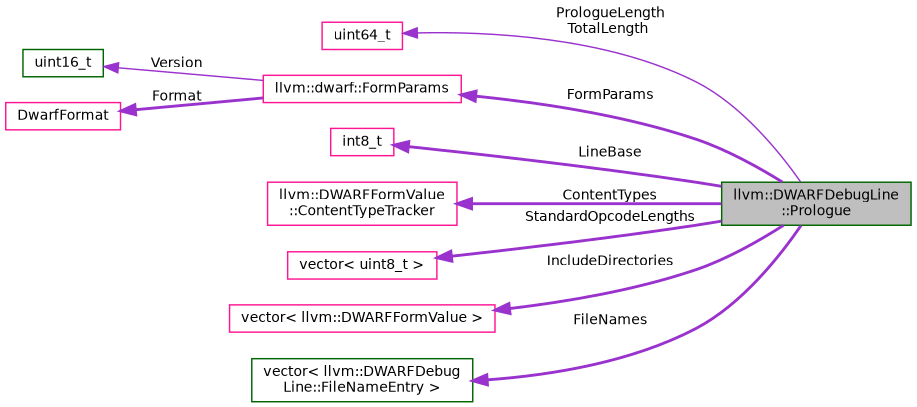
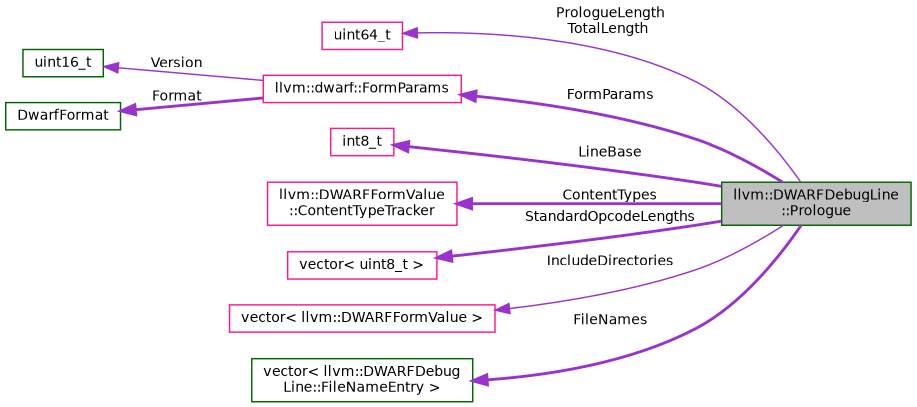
(63, 116) -> (63, 116)
(652, 283) -> (652, 283)
